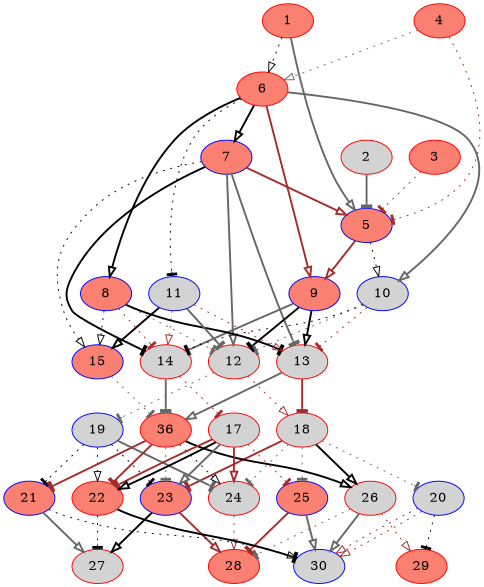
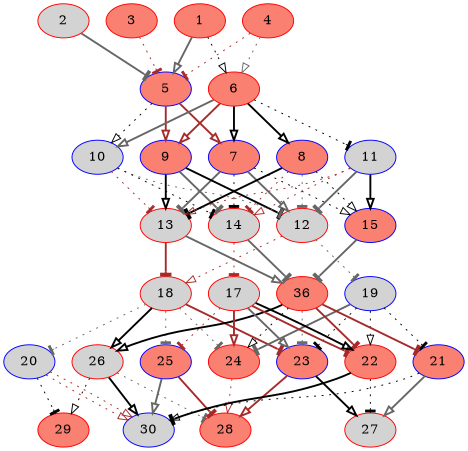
(294, 190) -> (196, 119)
(88, 251) -> (234, 185)
(130, 394) -> (341, 255)
(234, 498) -> (234, 362)
(348, 529) -> (120, 392)
(396, 533) -> (83, 392)
